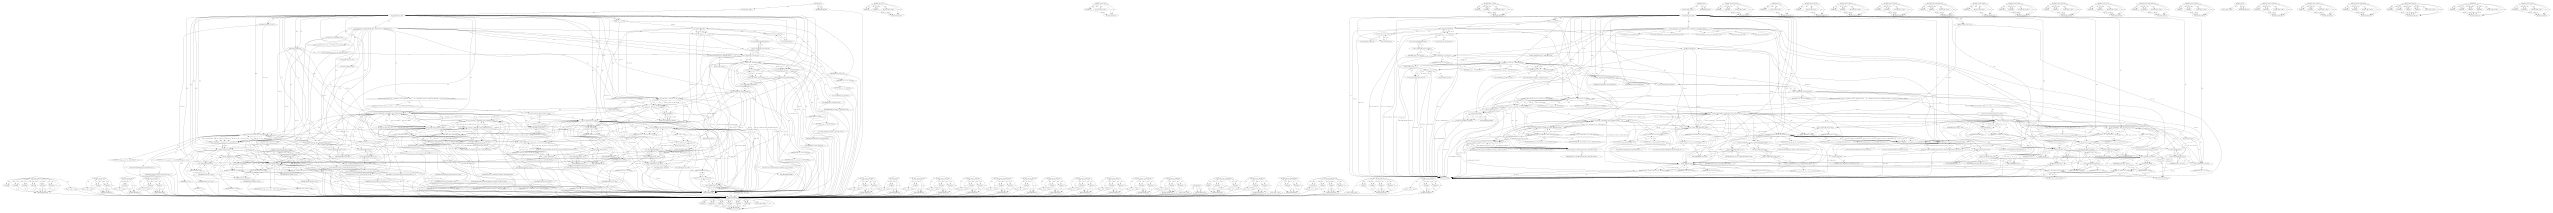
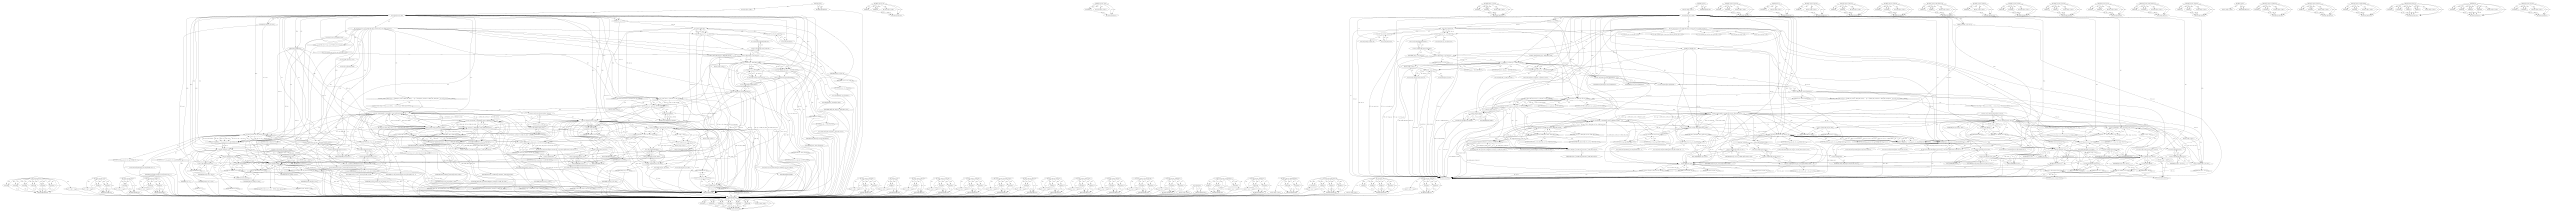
(675, 153) -> none
